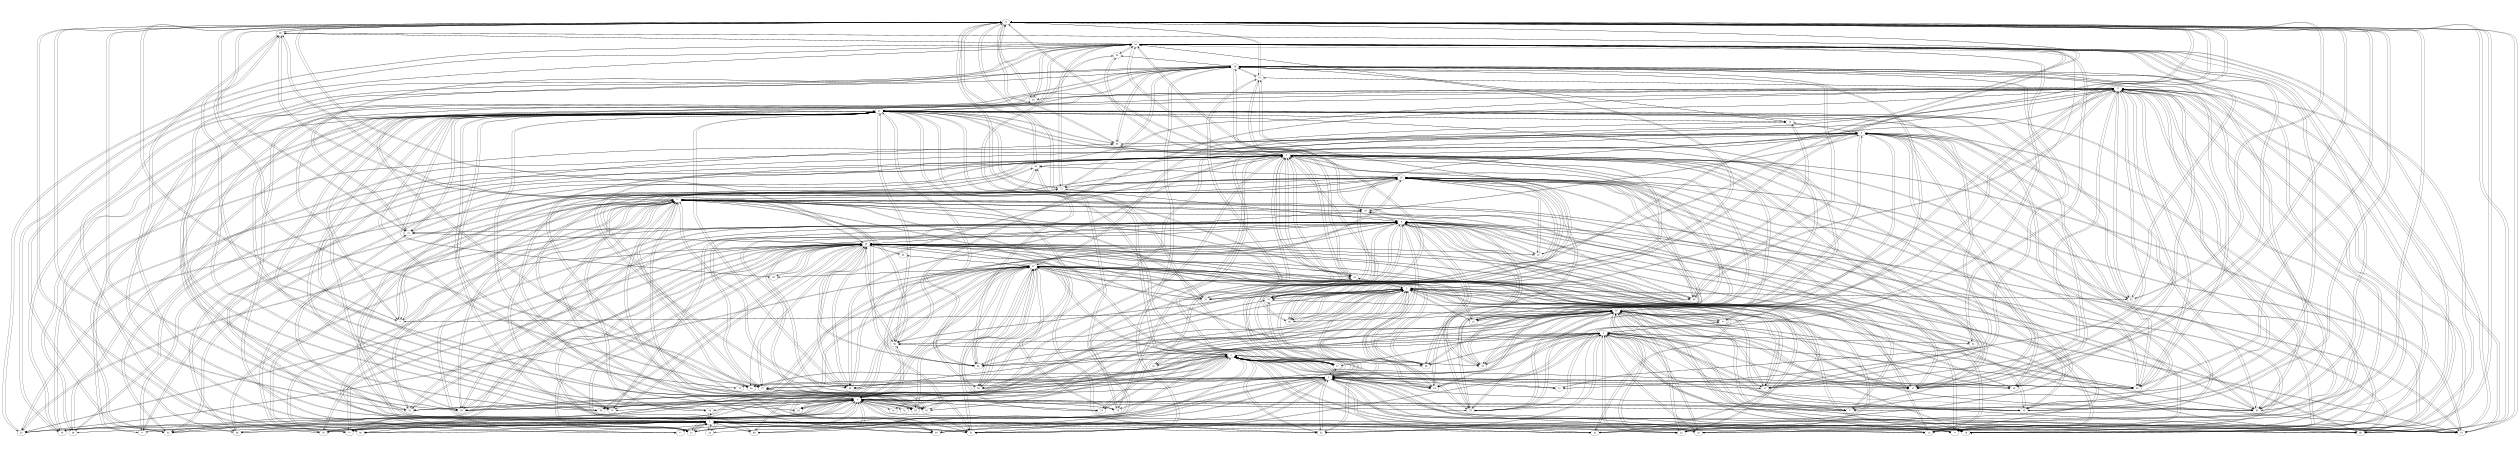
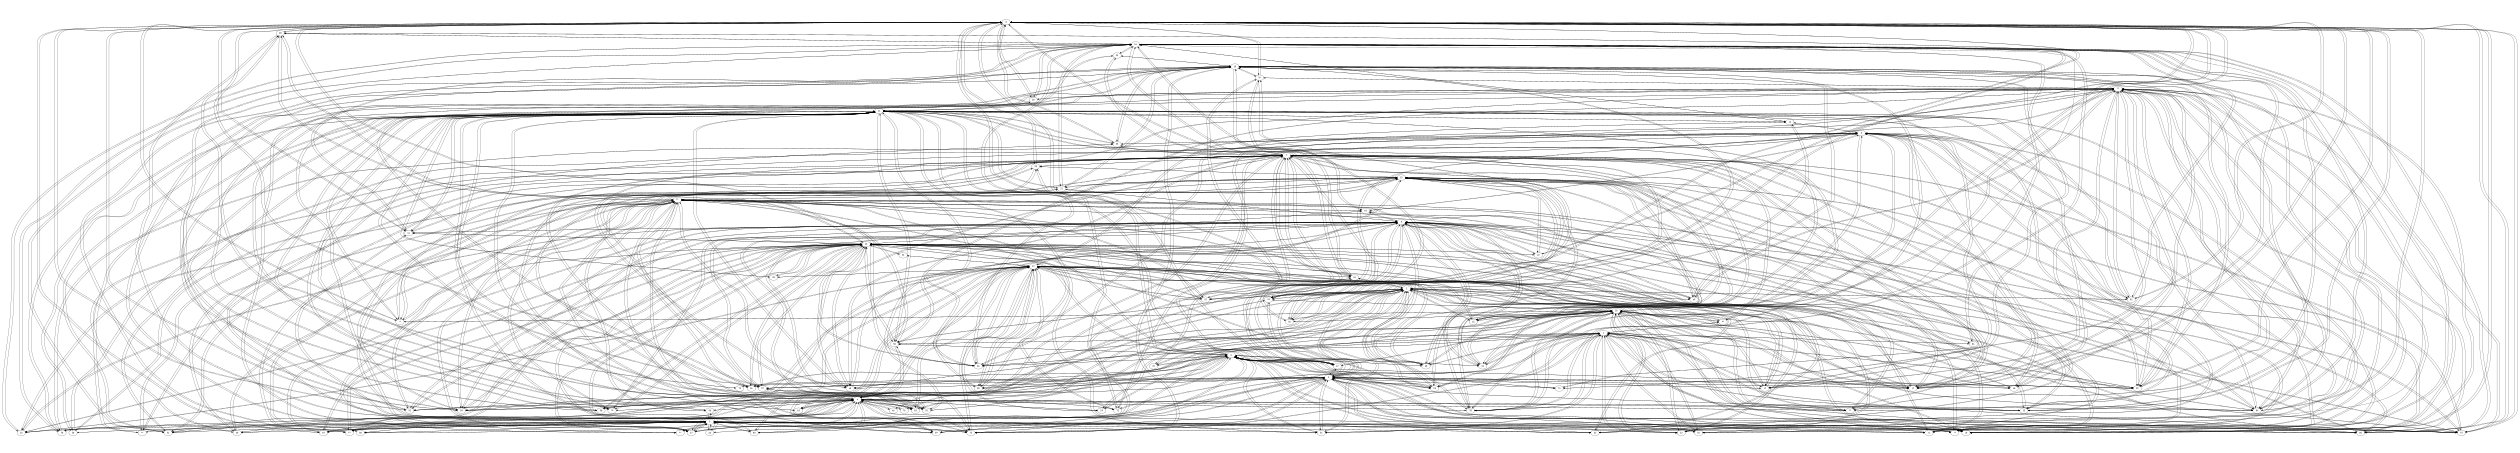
none -> (787, 297)
(1923, 401) -> (1571, 402)
